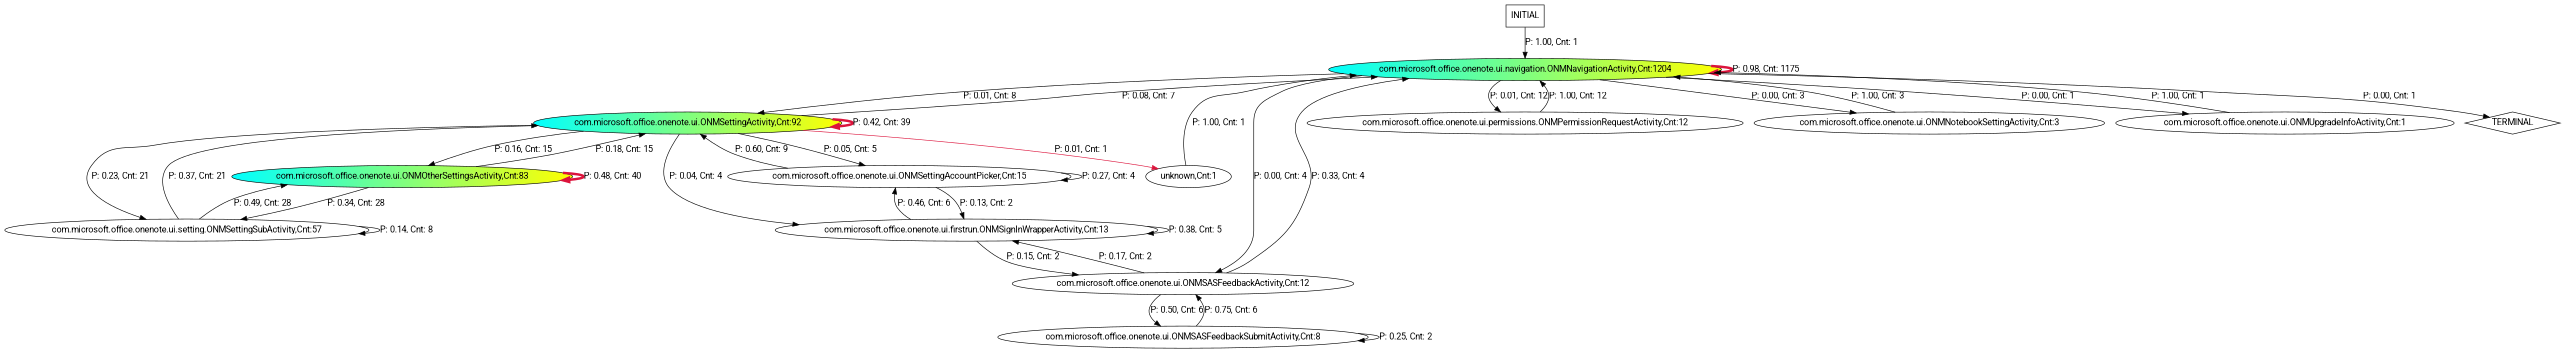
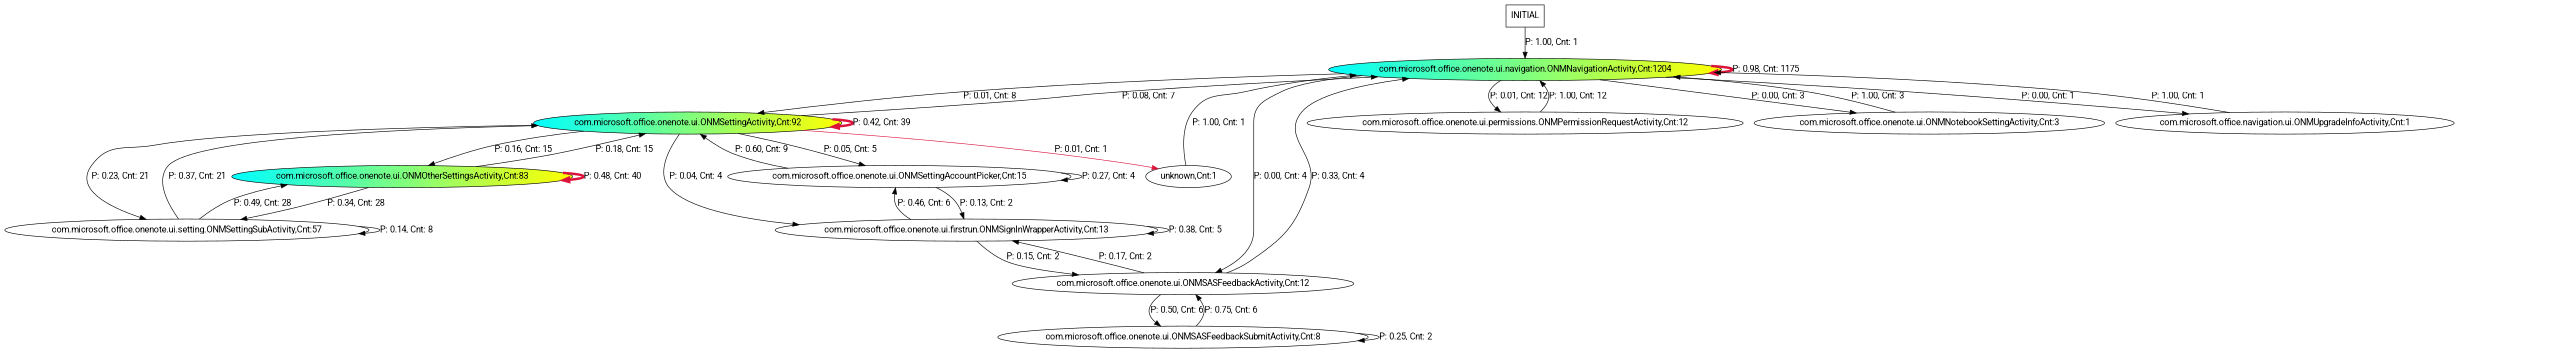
(2285, 123) -> (2285, 123)
(2513, 123) -> none
